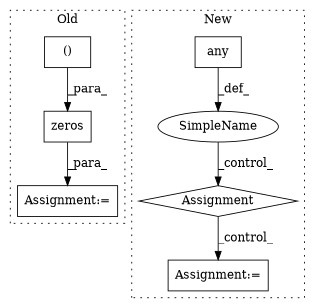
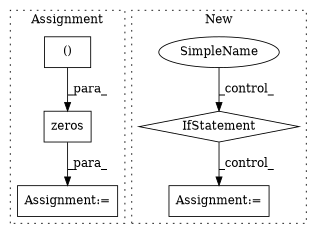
(68, 20) -> (68, 20)
(218, 52) -> none
(218, 201) -> (219, 127)
